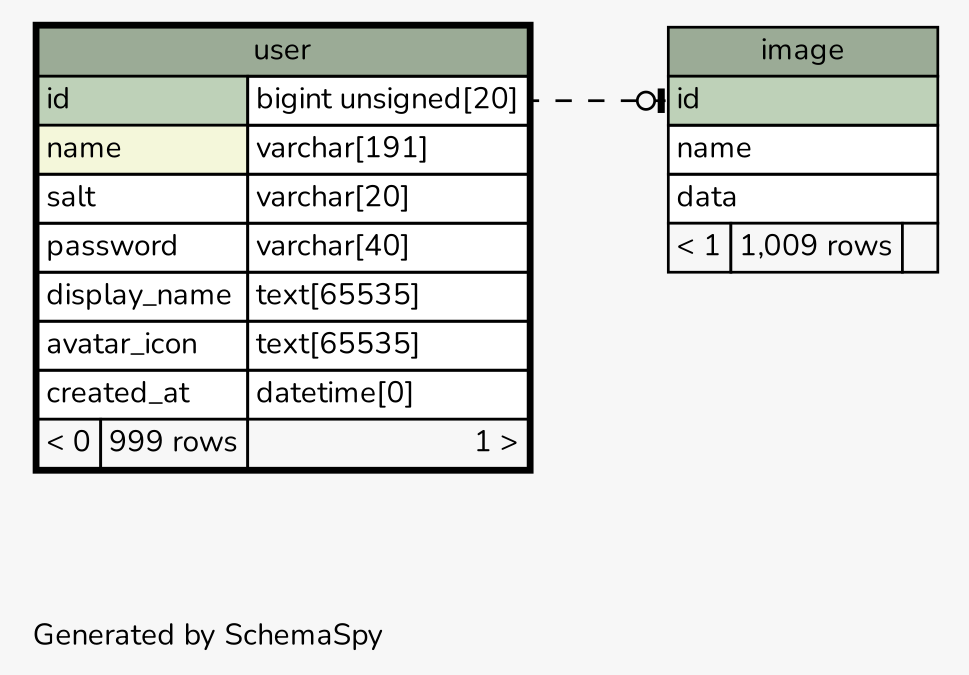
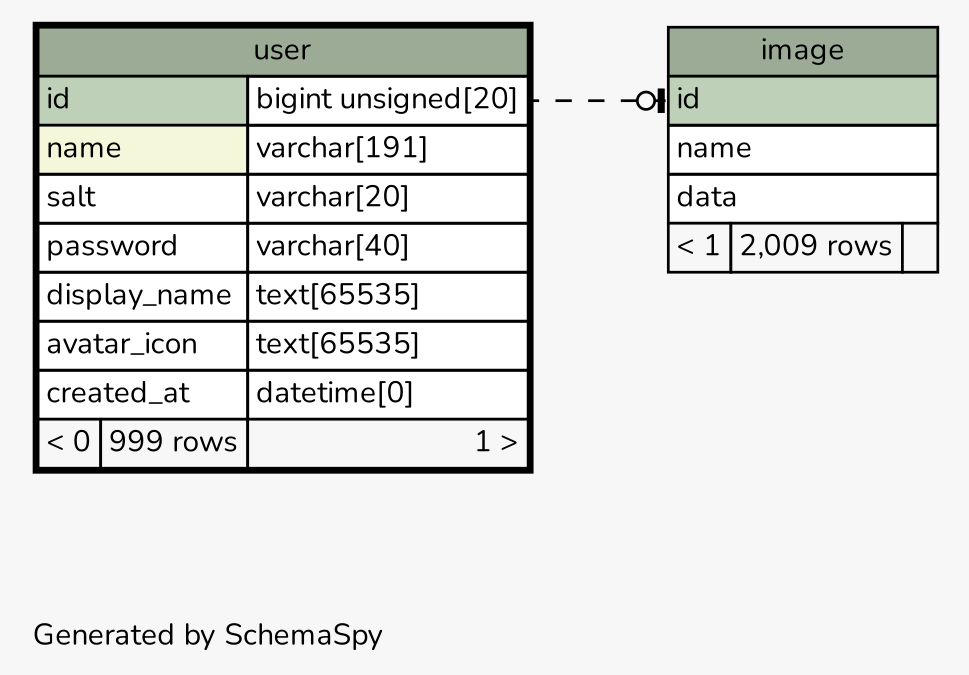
(817, 246) -> (817, 246)
